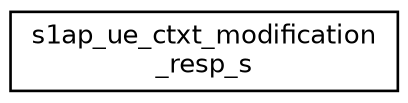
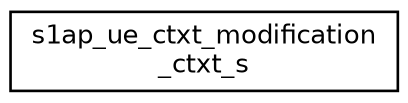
(204, 51) -> (204, 51)
